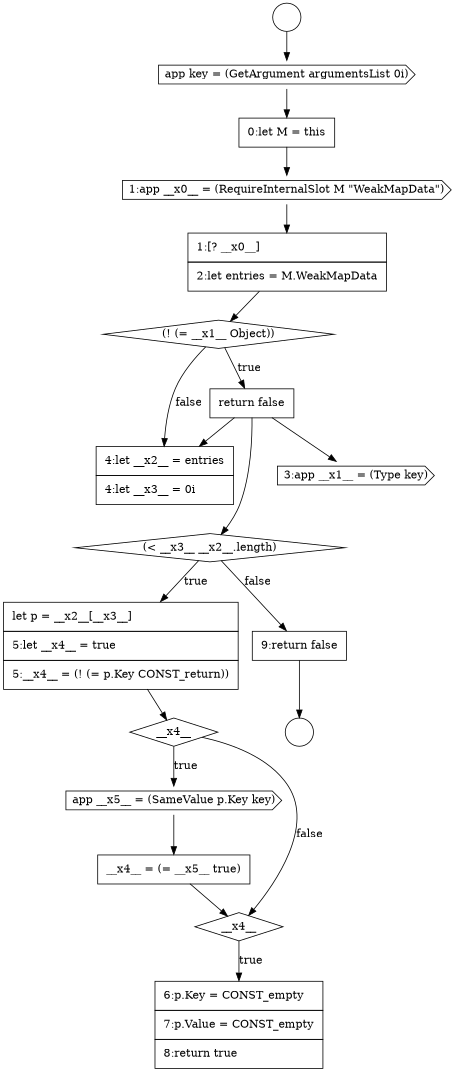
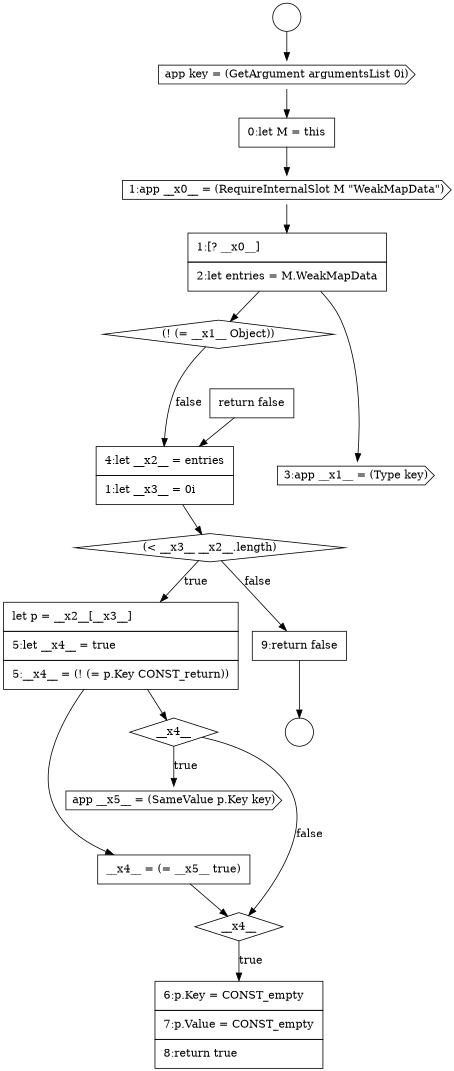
(233, 364) -> none
(301, 437) -> (355, 368)
(248, 475) -> (190, 516)
(150, 490) -> (150, 490)
(174, 831) -> (48, 779)
